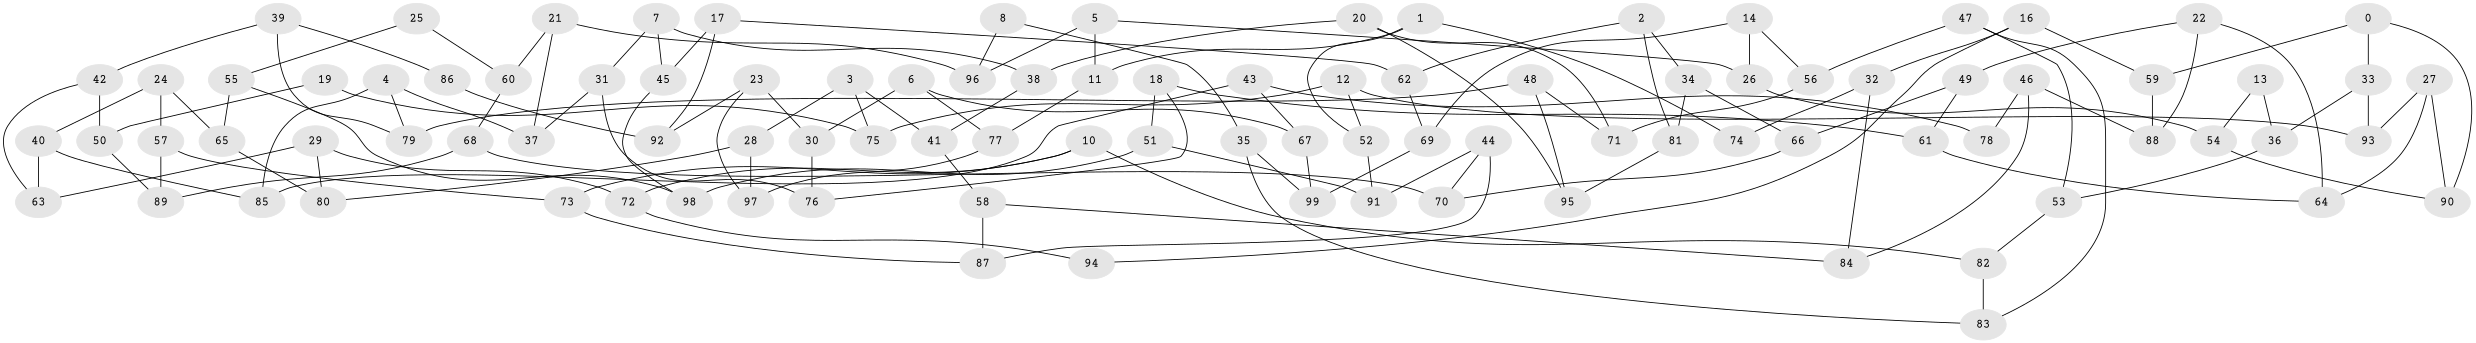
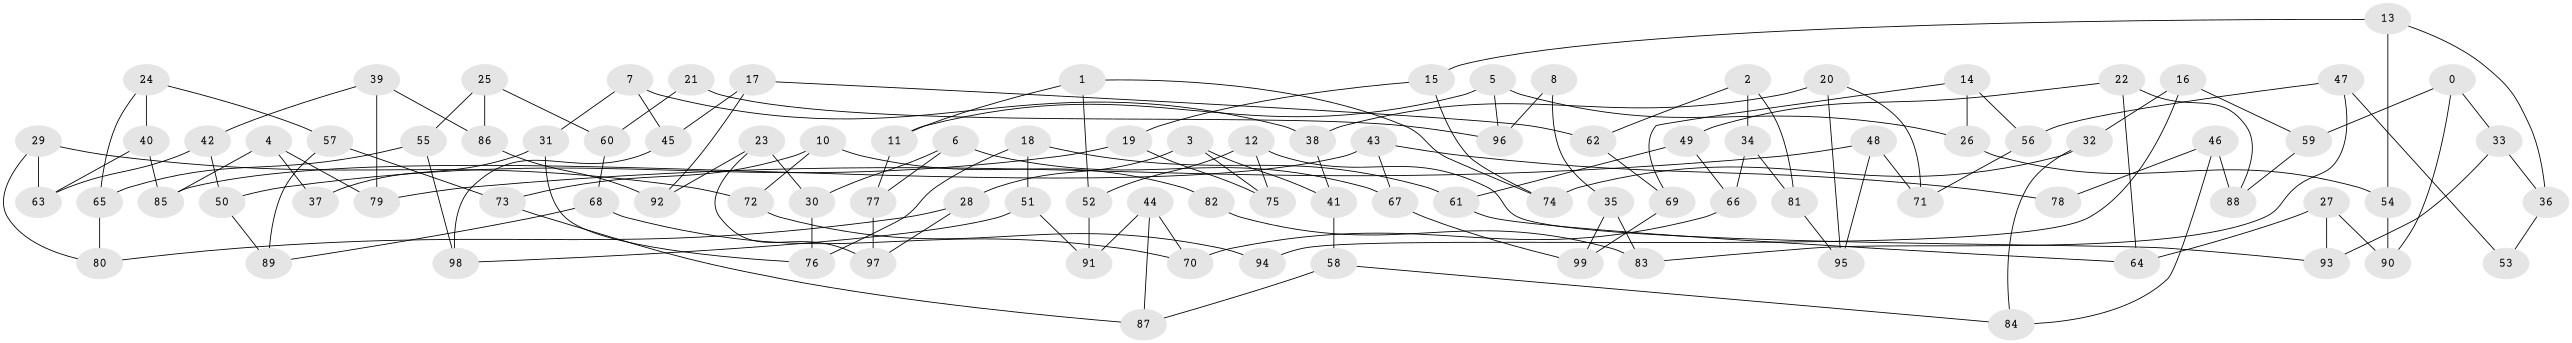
(543, 80) -> none
none -> (1432, 80)
none -> (485, 111)
(2021, 233) -> none
